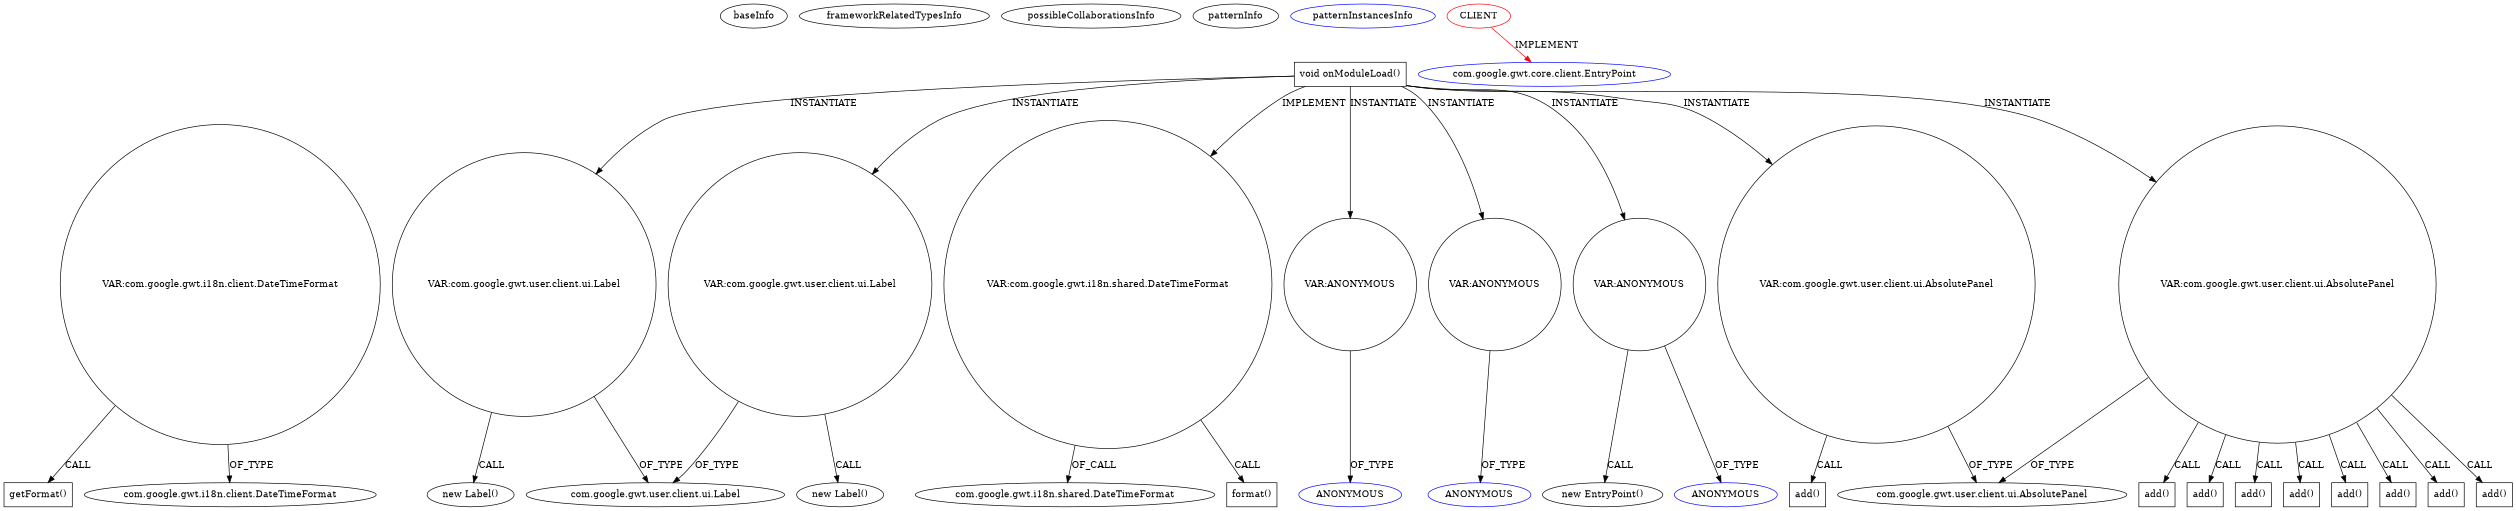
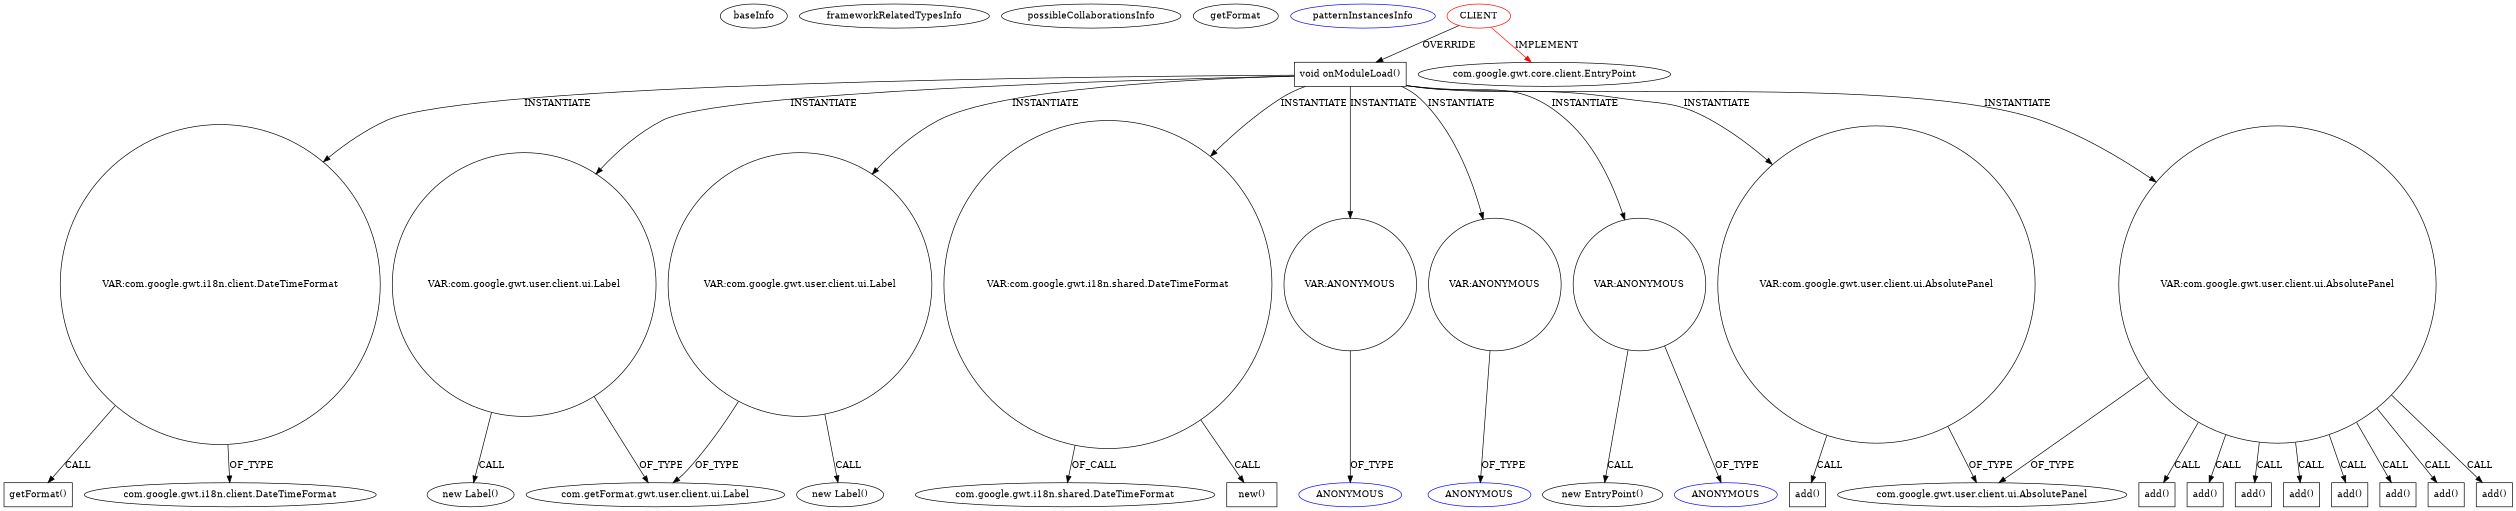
(1236, 16) -> (1236, 16)
none -> (1421, 42)
(1544, 74) -> (1544, 74)
none -> (805, 84)
(1314, 103) -> (1314, 103)
(655, 495) -> (655, 495)
(1252, 495) -> (1252, 495)
